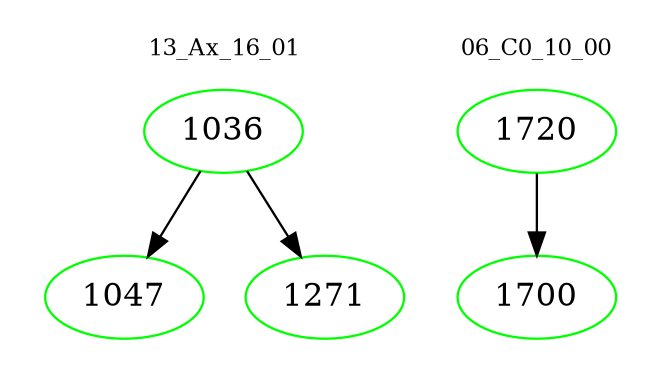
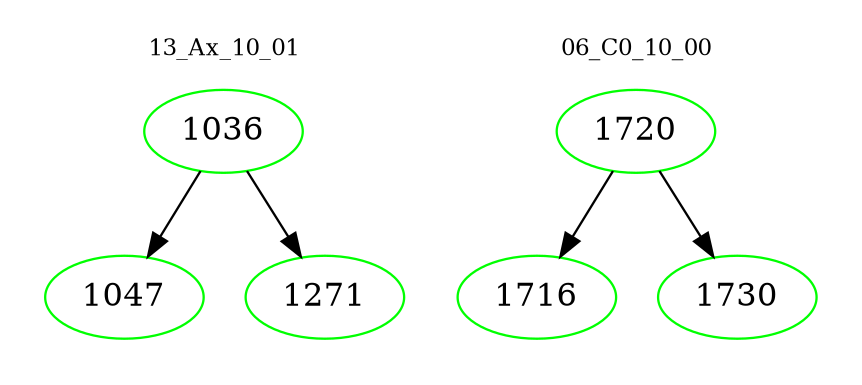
(225, 50) -> (225, 50)
none -> (537, 297)
(537, 297) -> (737, 297)
